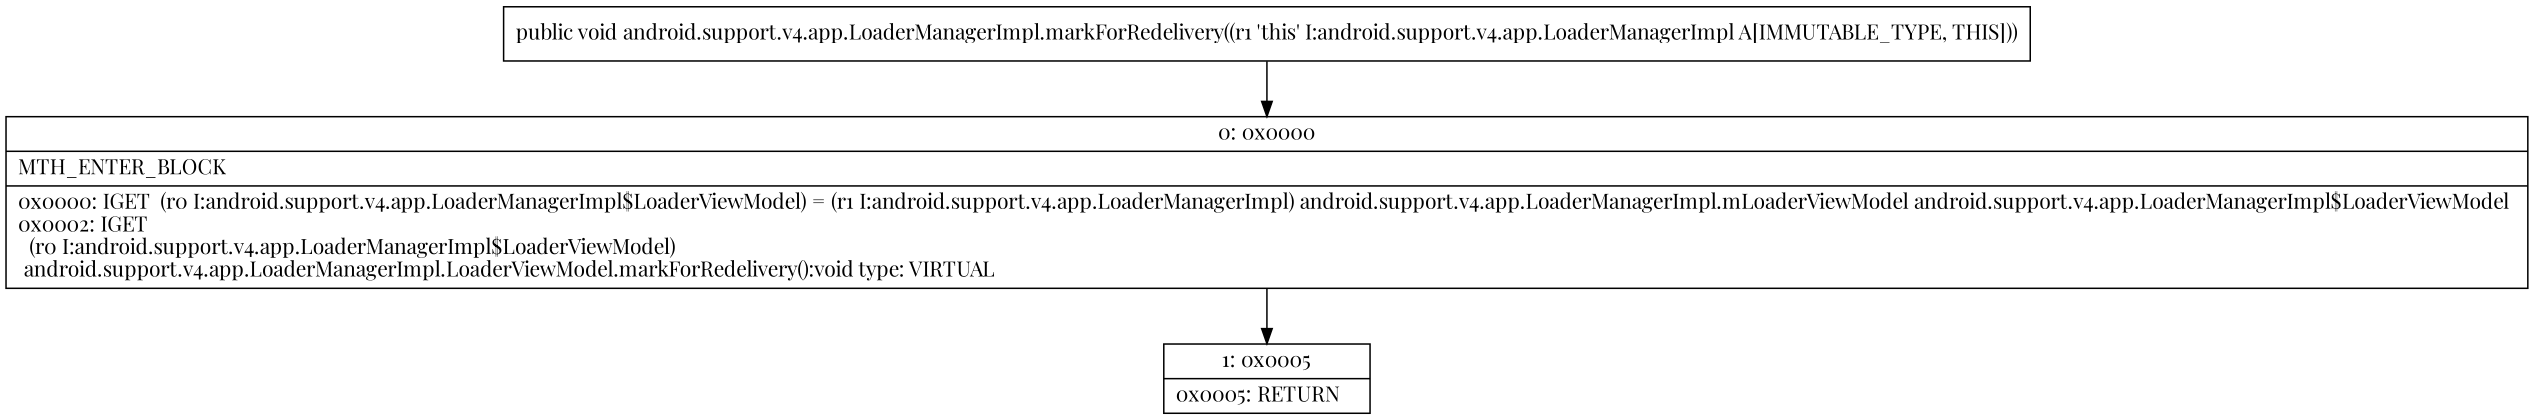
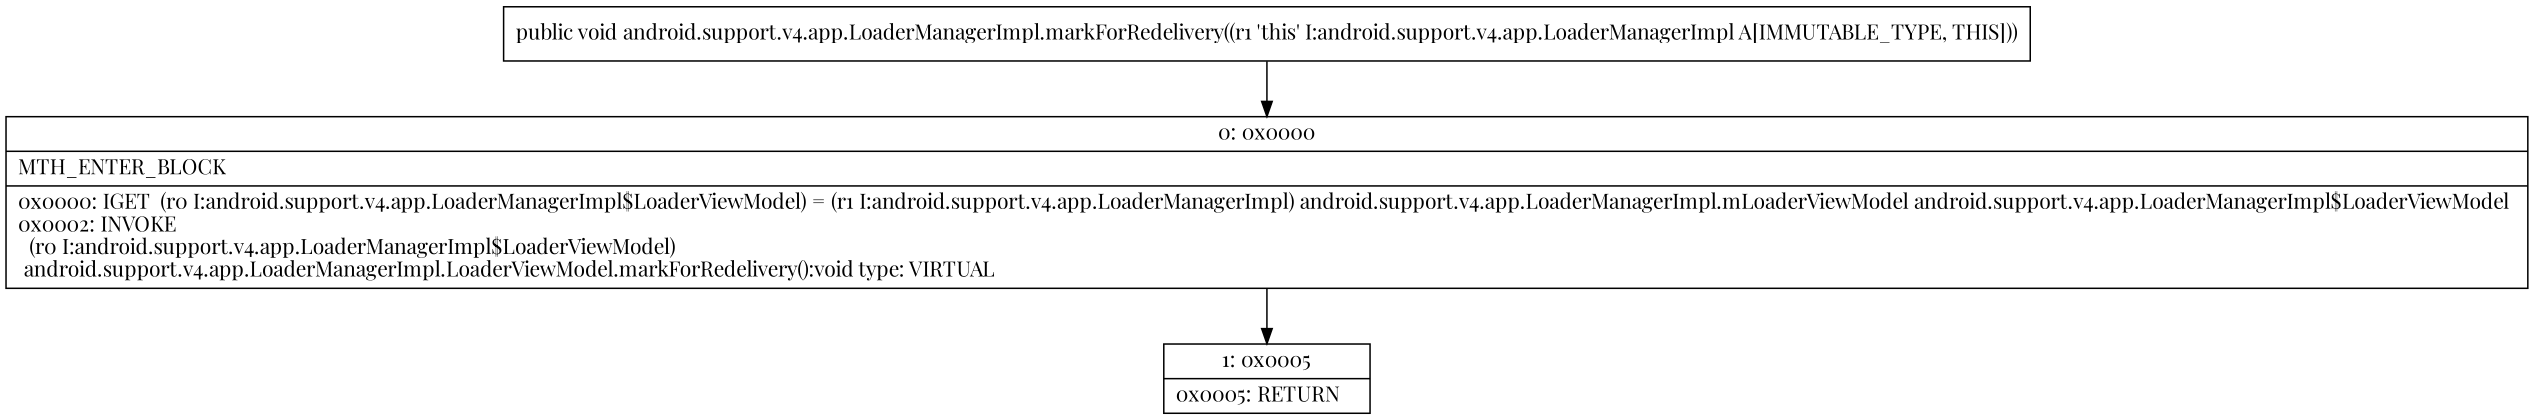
(89, 225) -> (103, 225)
